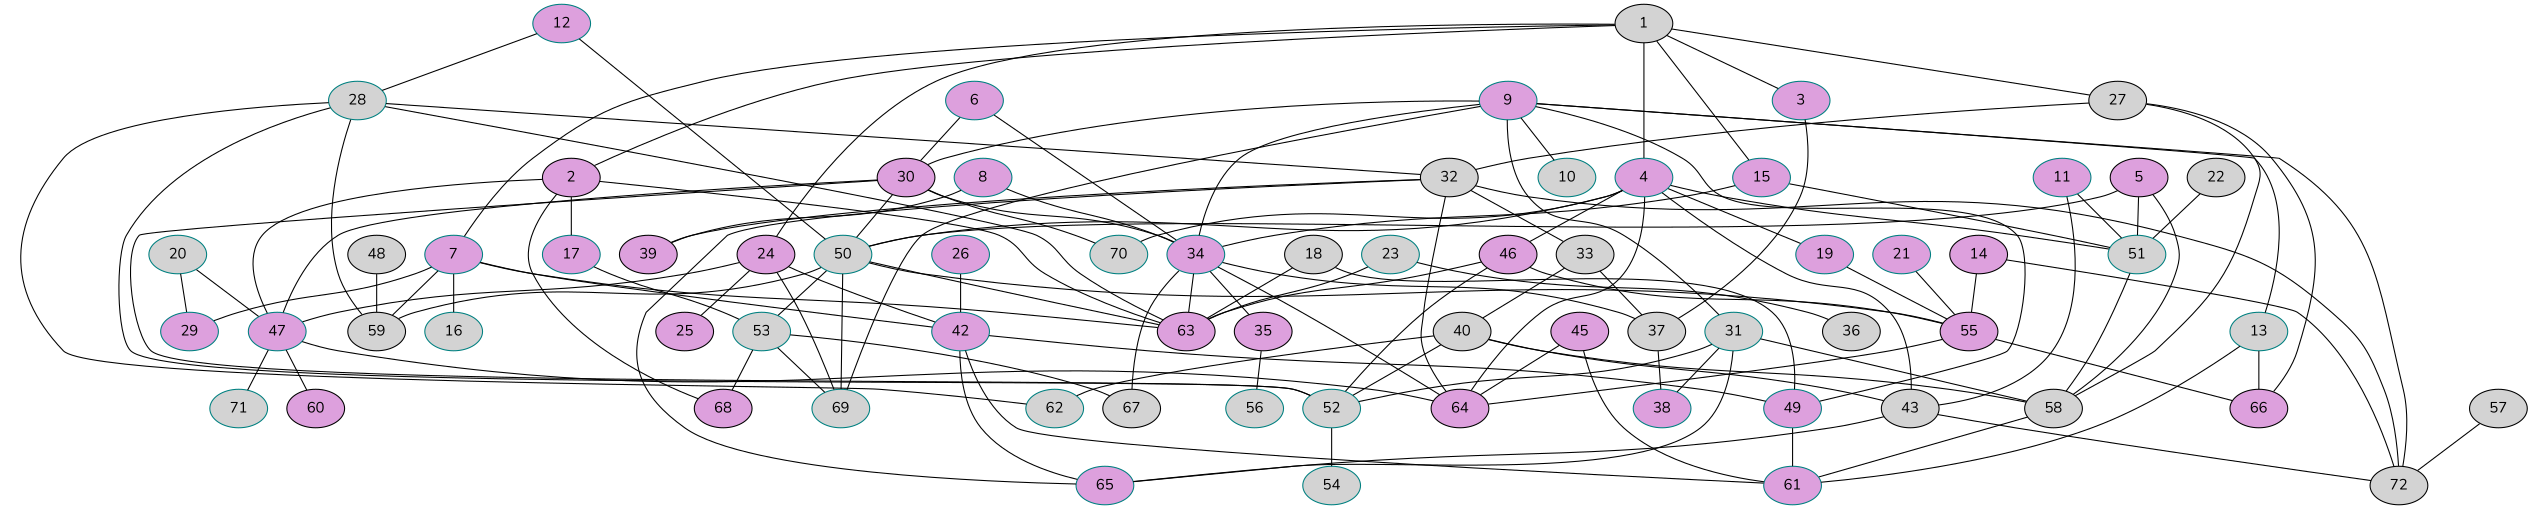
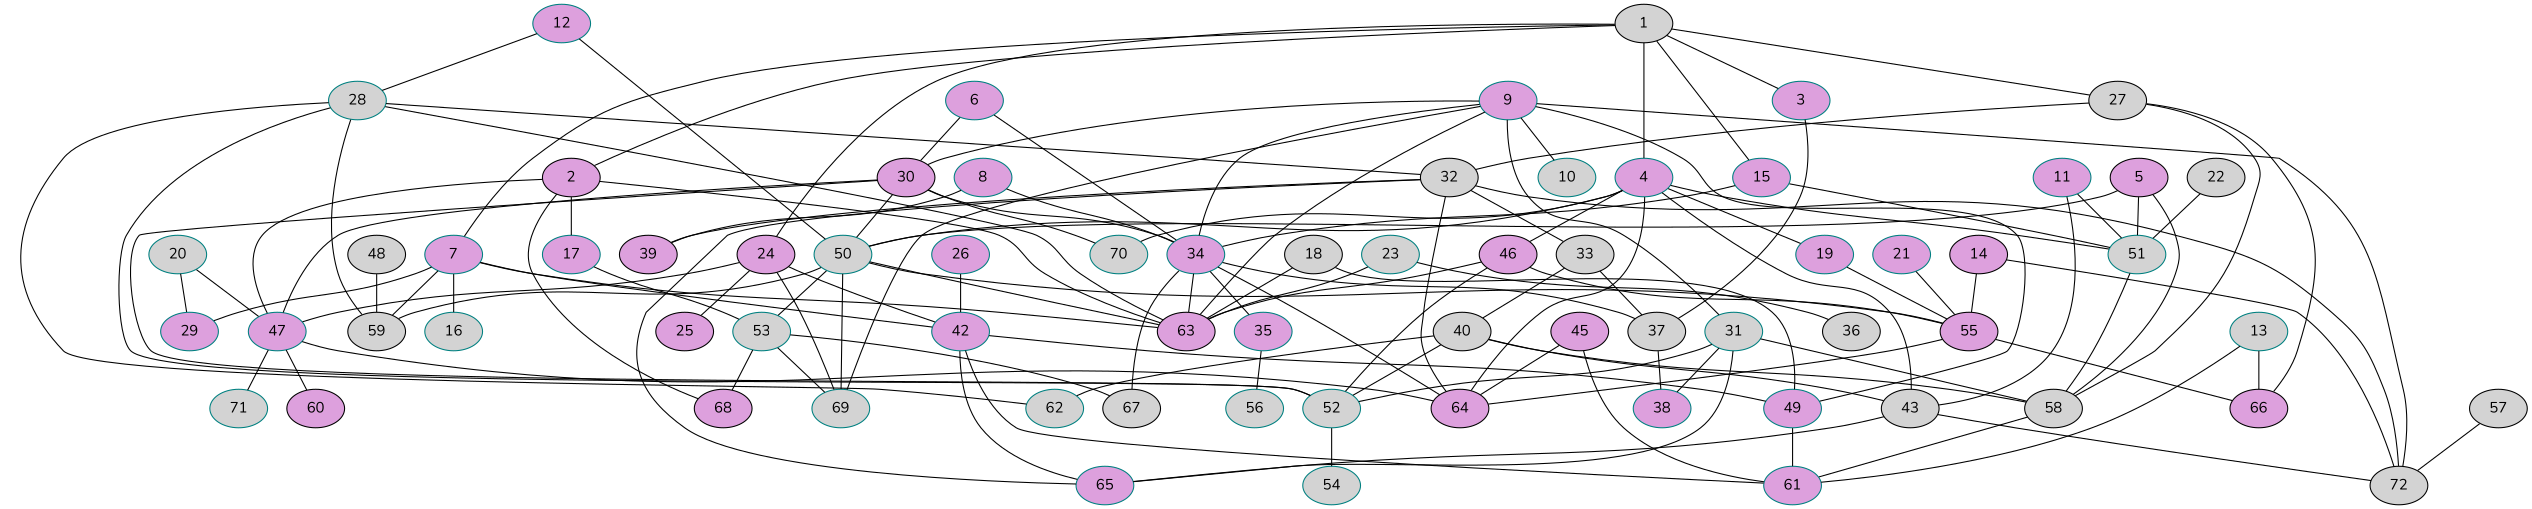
(1977, 136) -> (1330, 196)
(1263, 332) -> (1263, 332)
